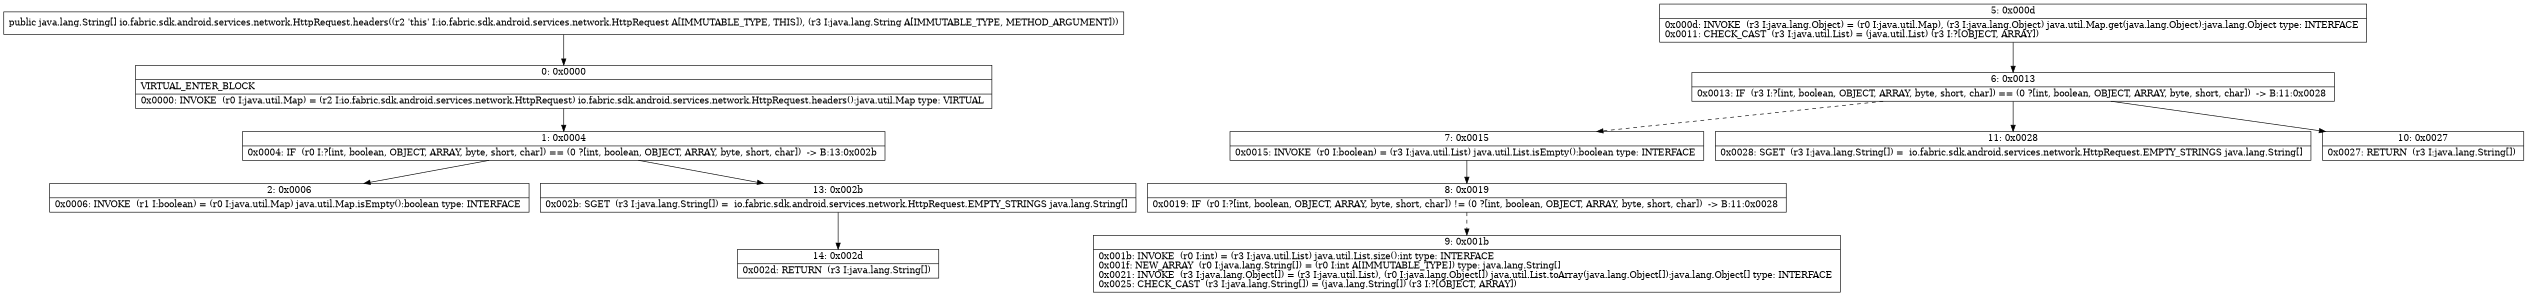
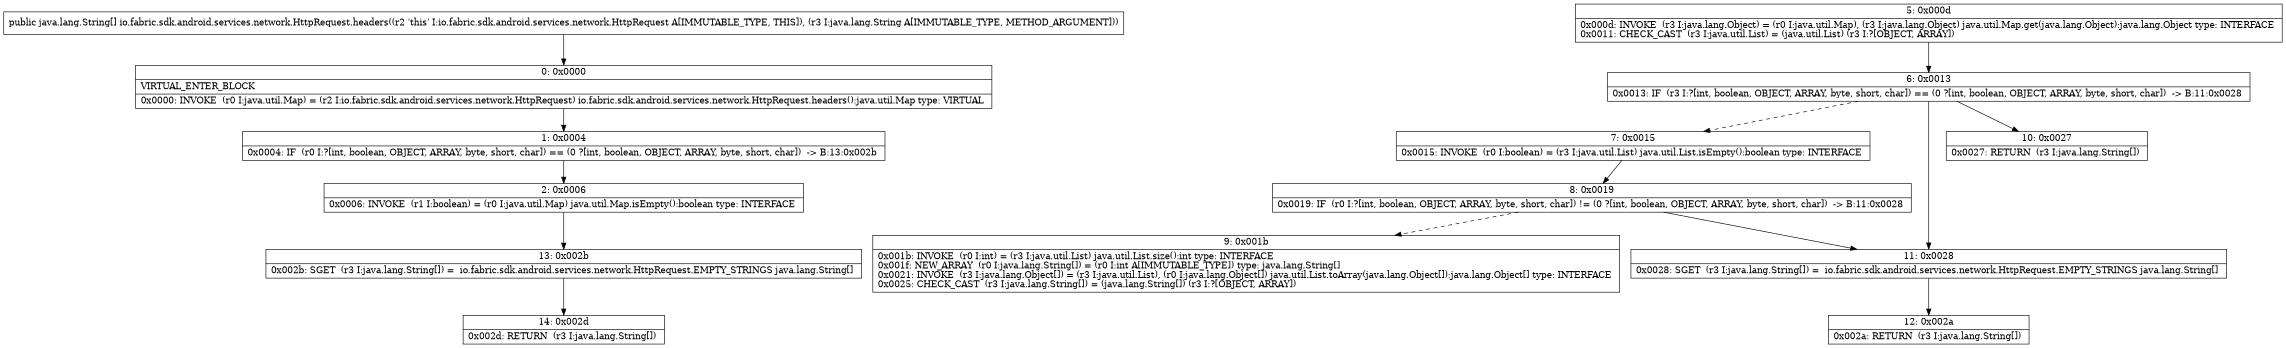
(698, 171) -> (564, 228)
none -> (1757, 230)
none -> (1929, 330)
